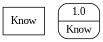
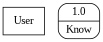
(24, 21) -> (24, 21)
